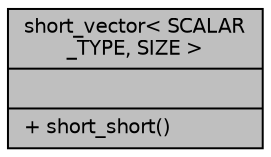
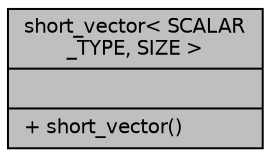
(98, 127) -> (103, 127)
